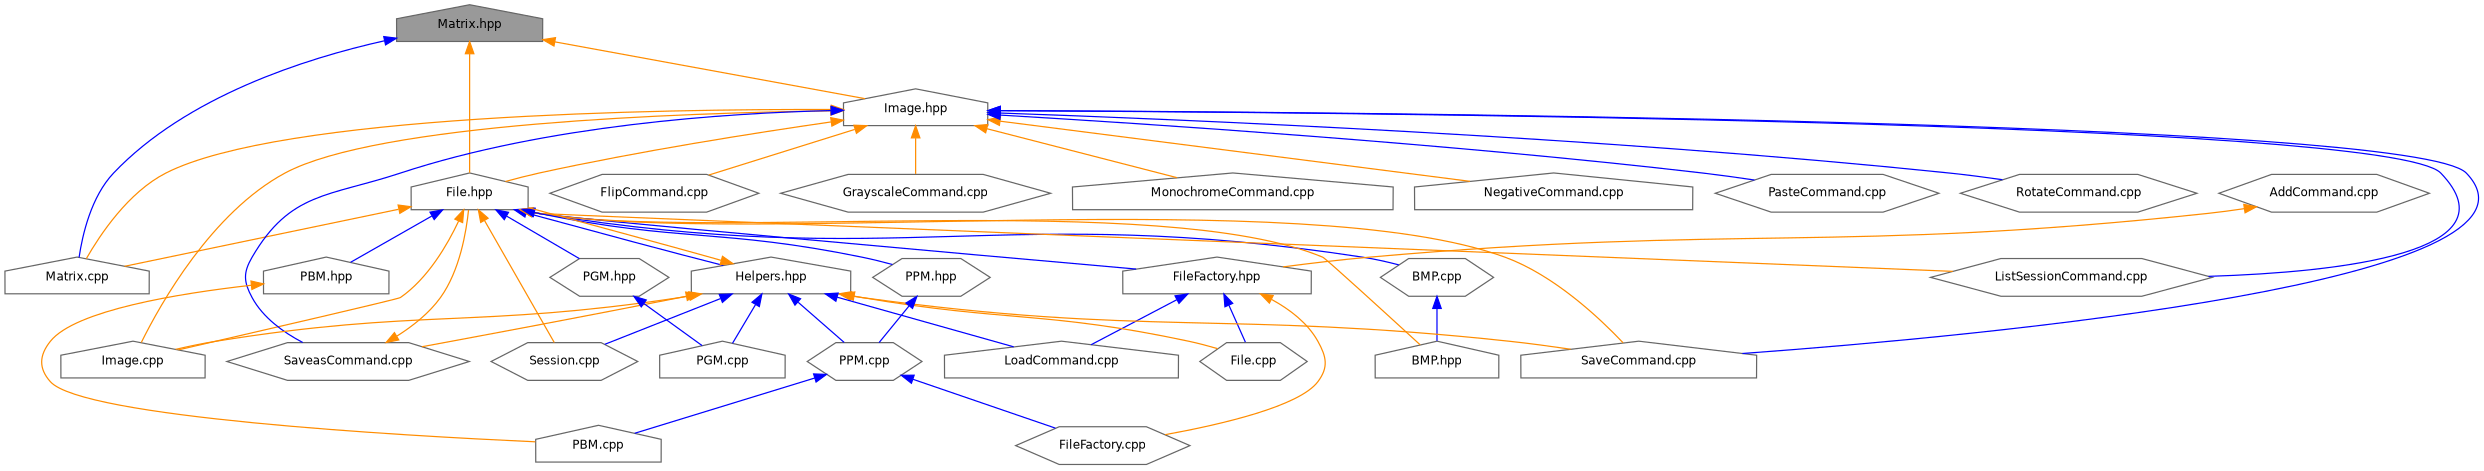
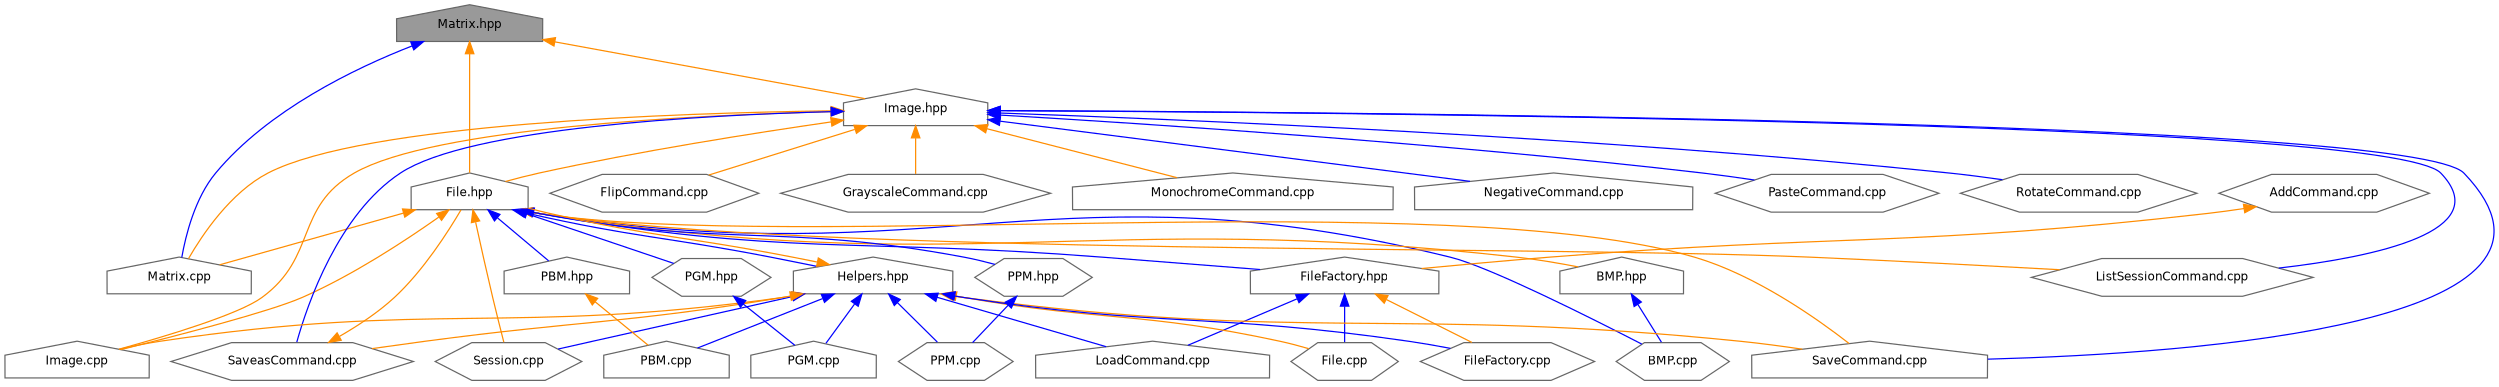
(1235, 151) -> (1235, 151)
(1437, 325) -> (1650, 323)
(984, 404) -> (1327, 331)
(725, 406) -> (757, 325)
